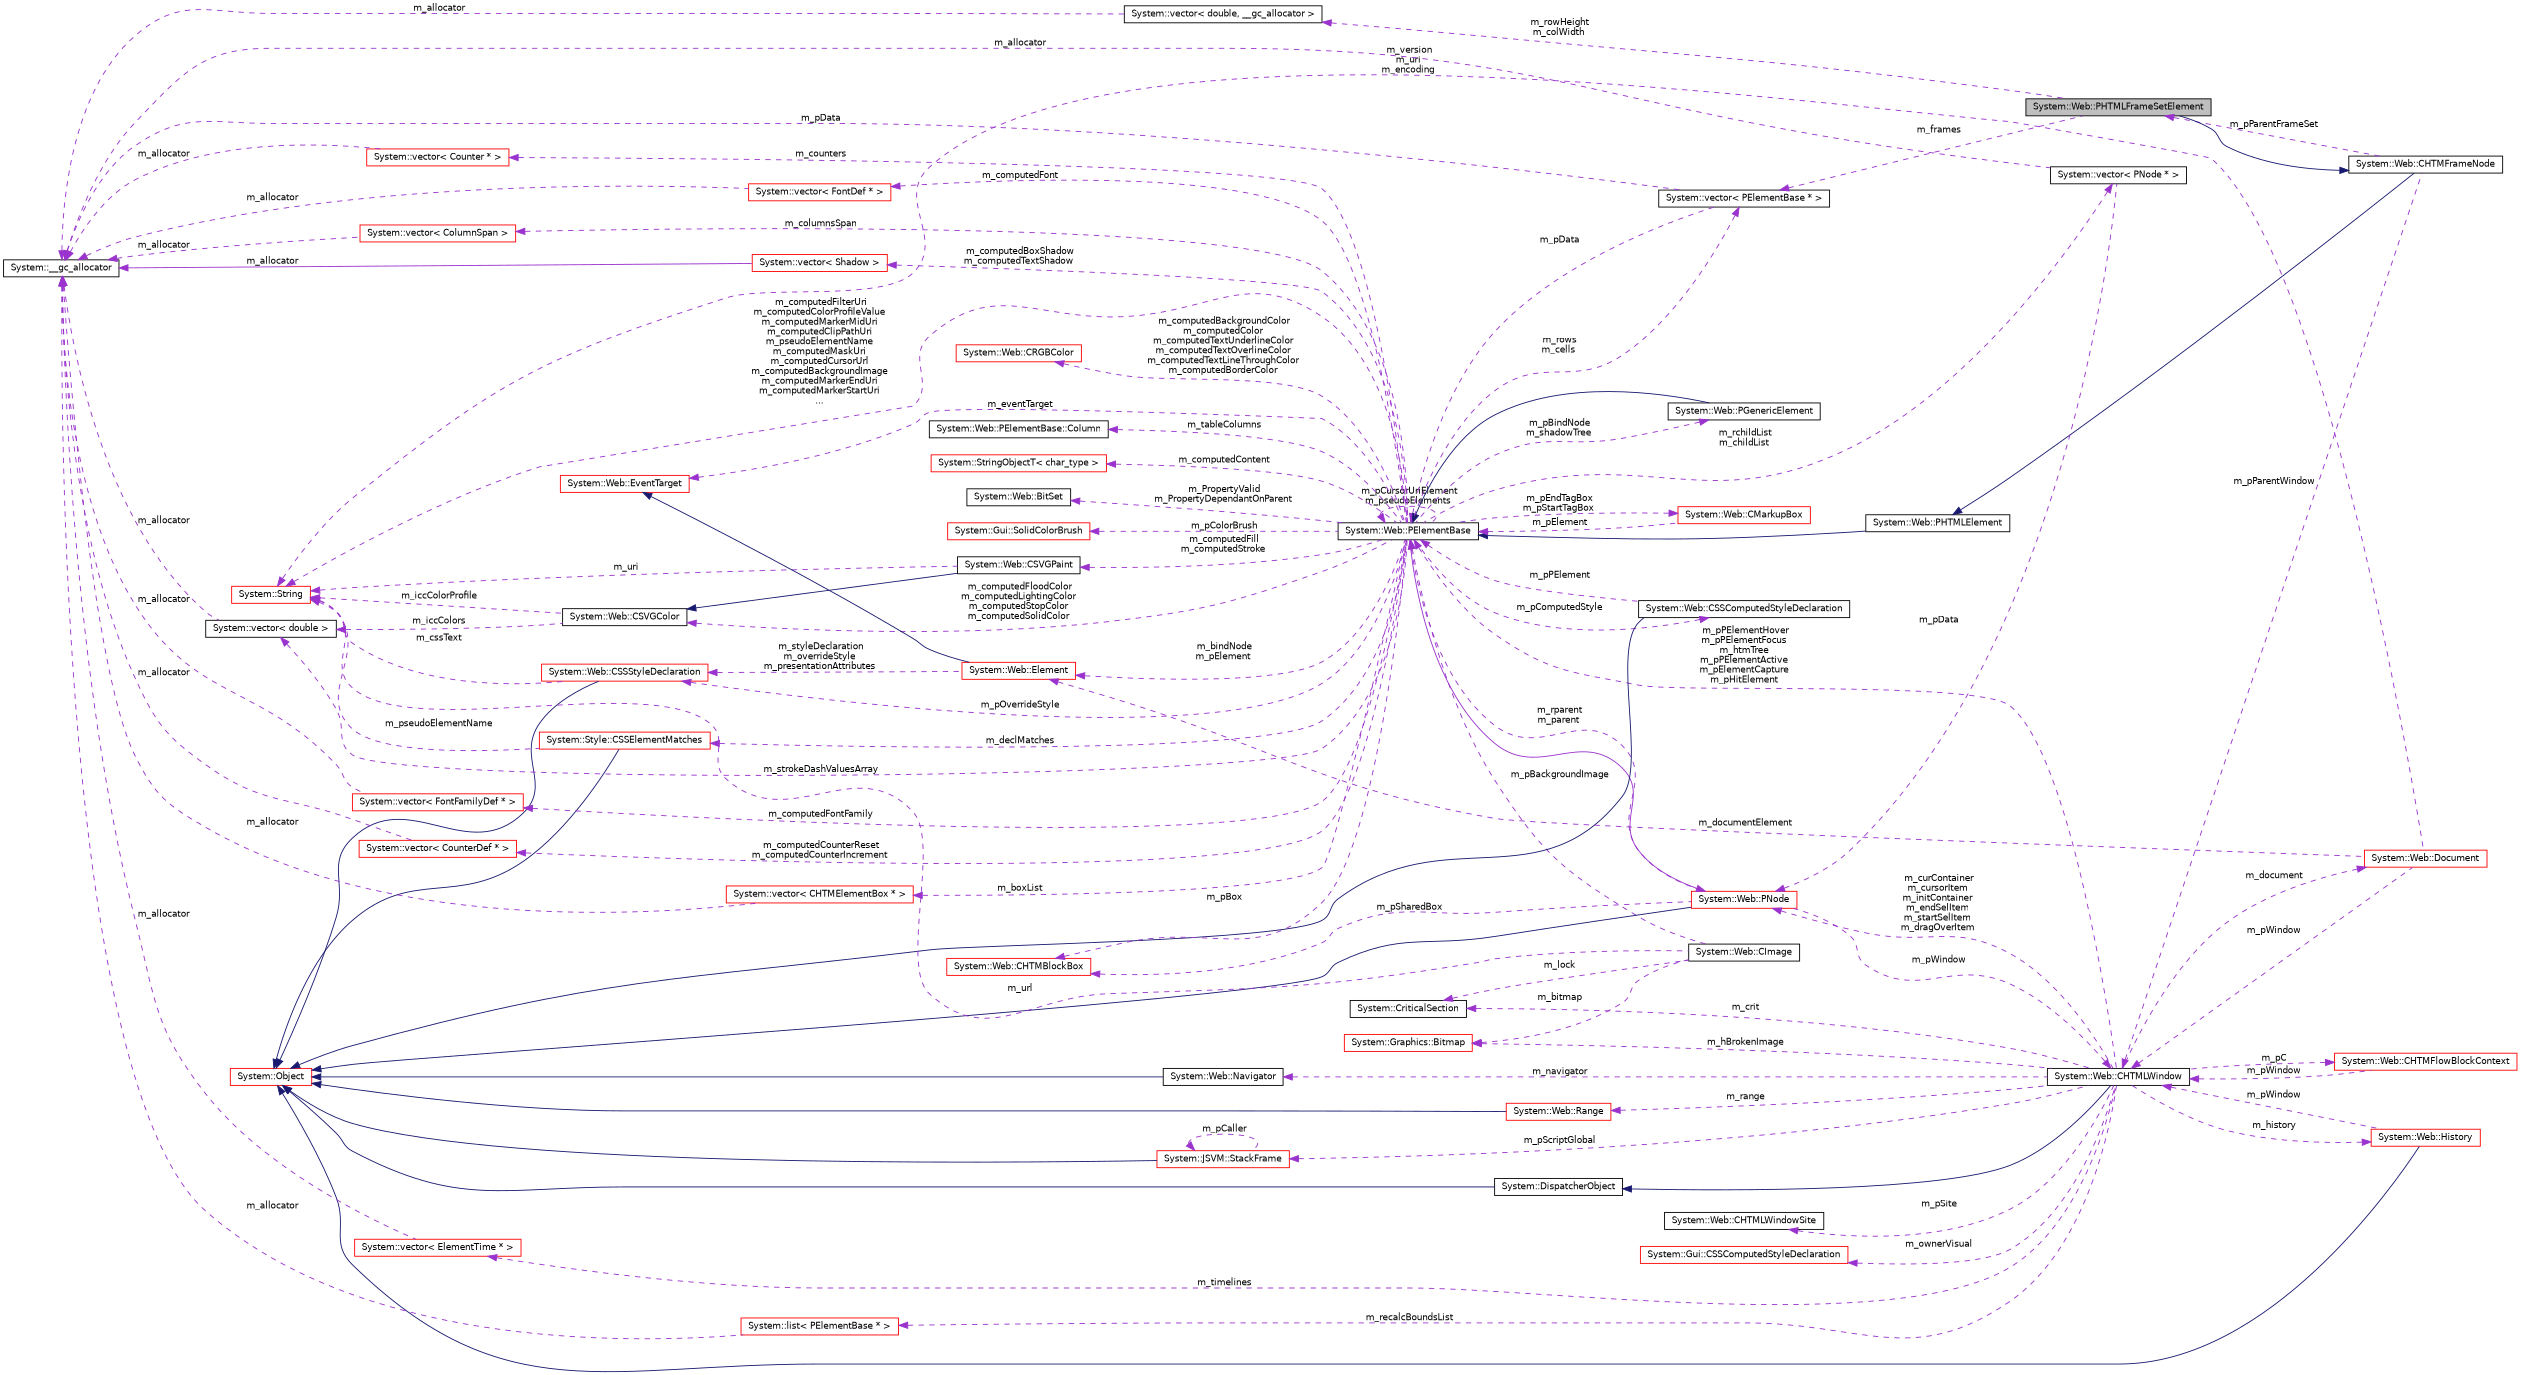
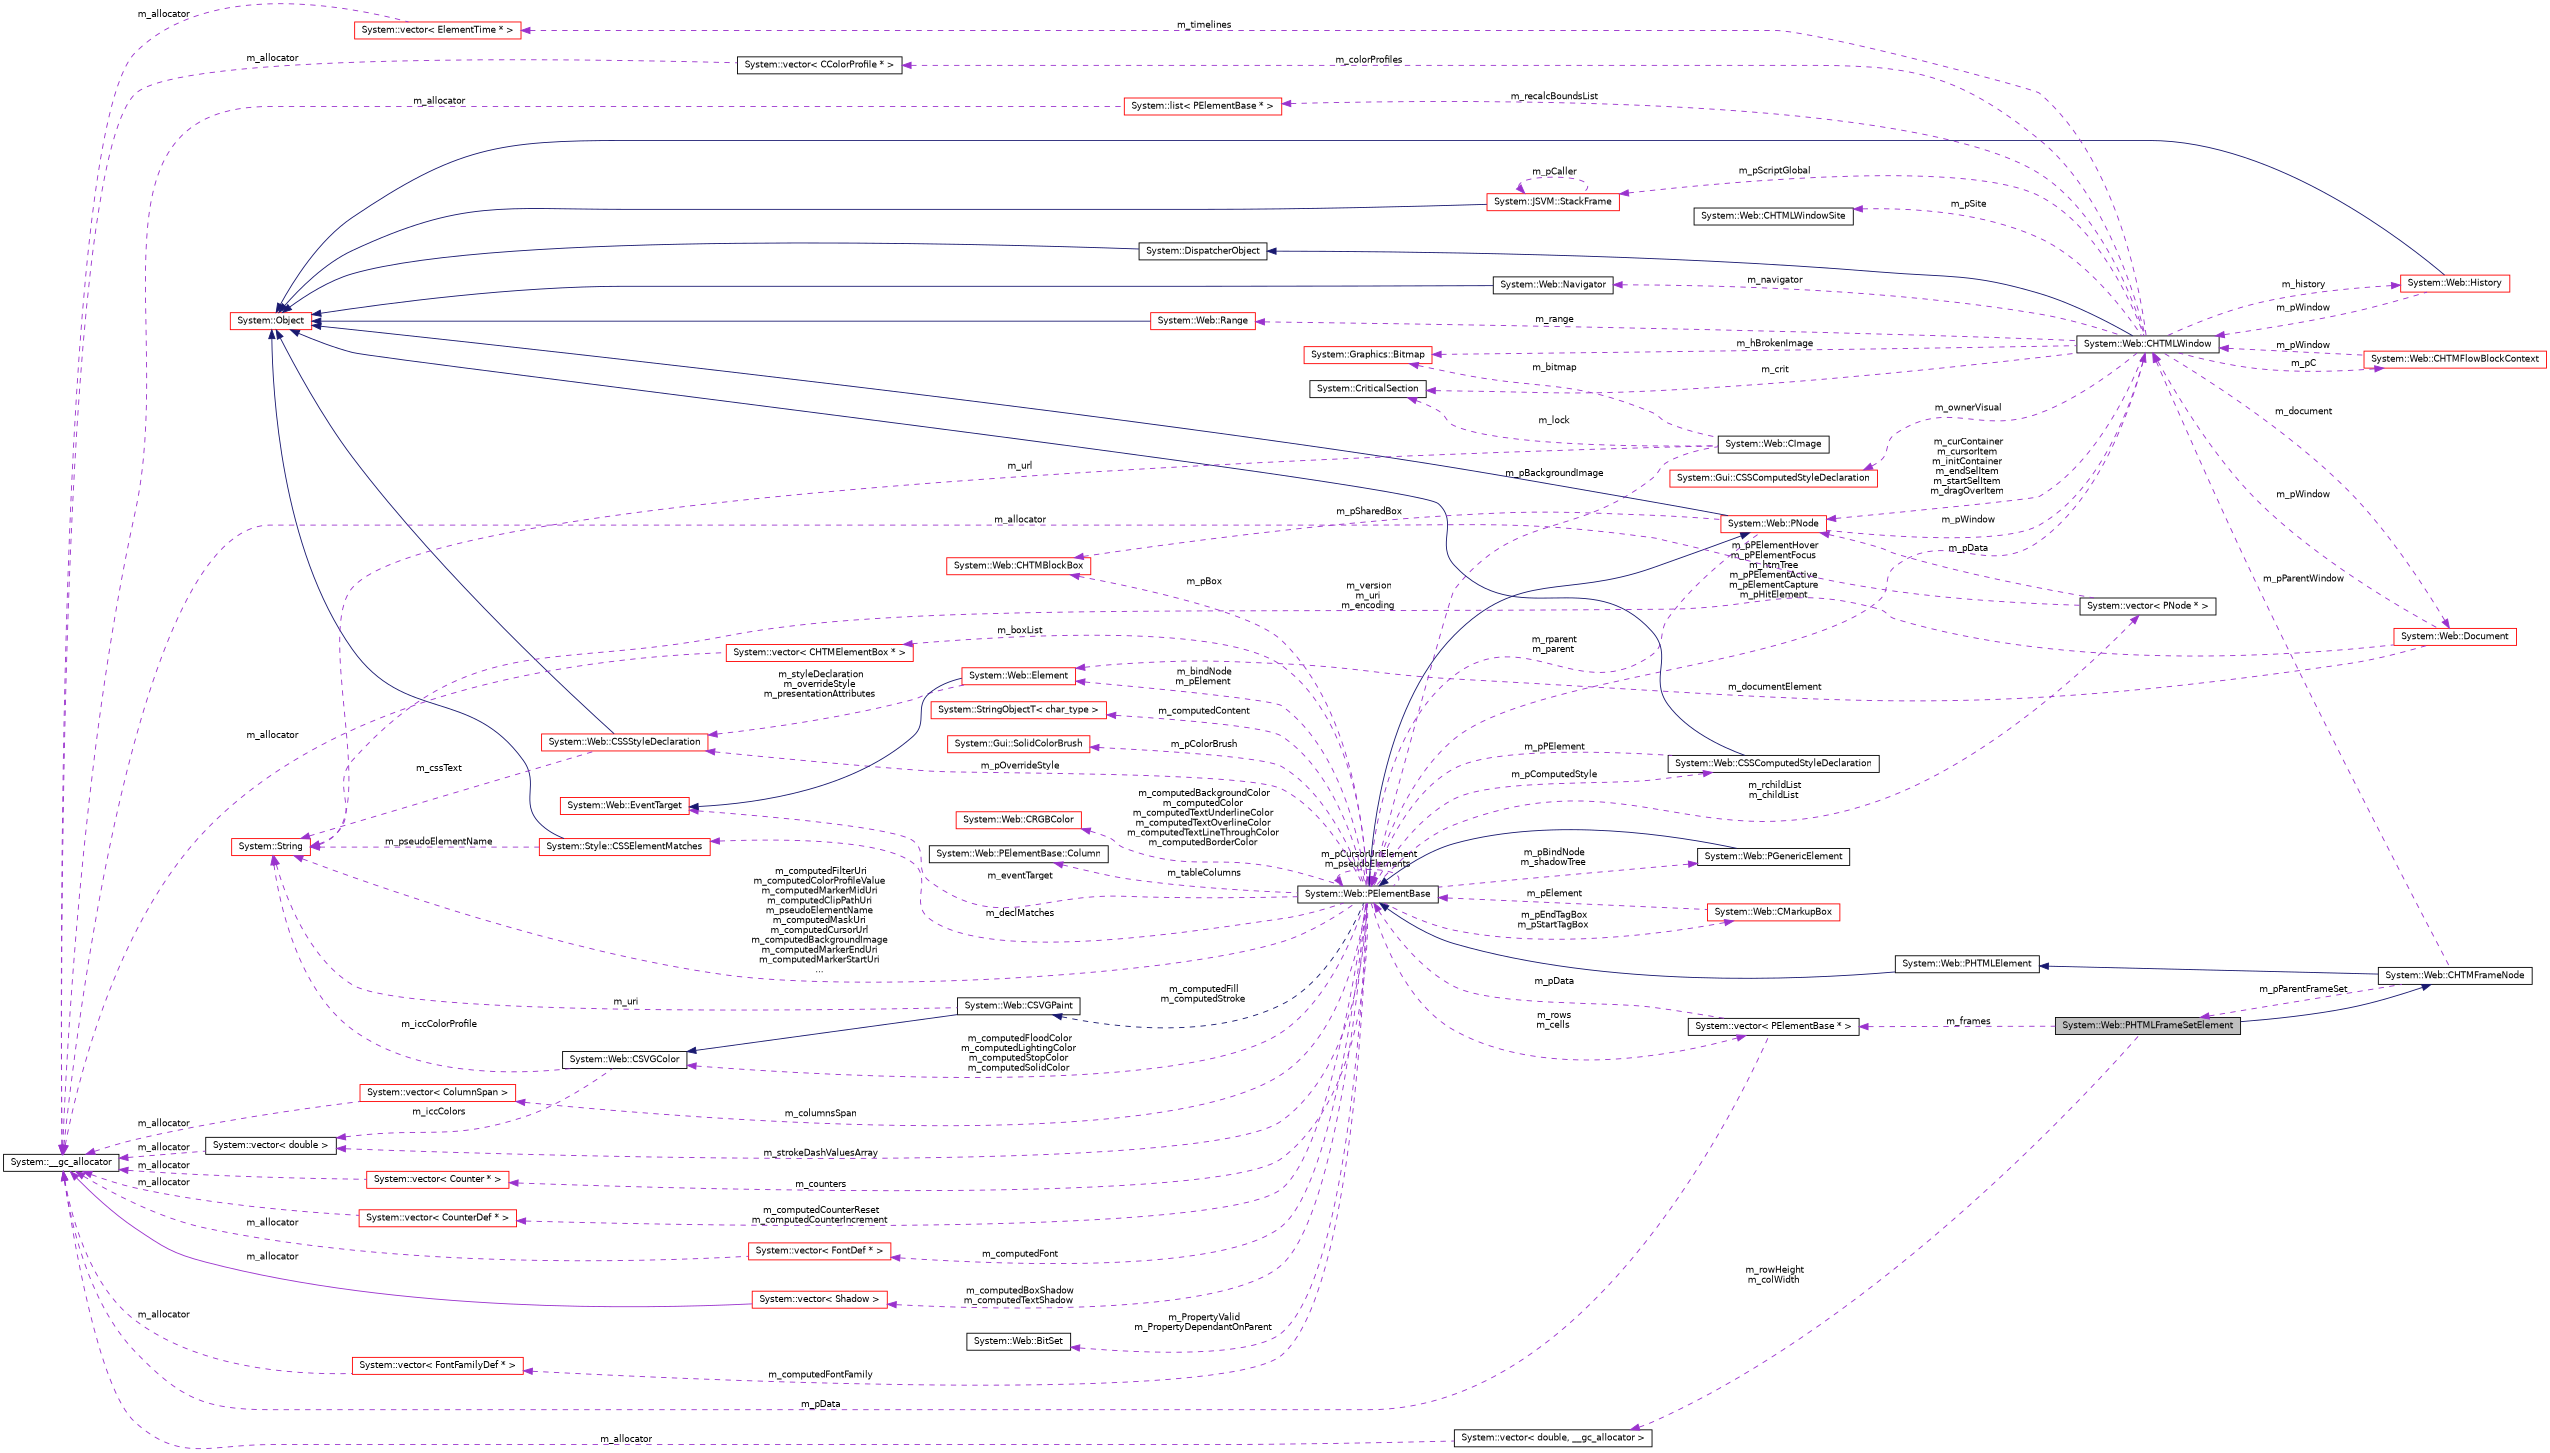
none -> (820, 65)
(1237, 564) -> (1239, 1019)
(1525, 757) -> (1469, 623)
